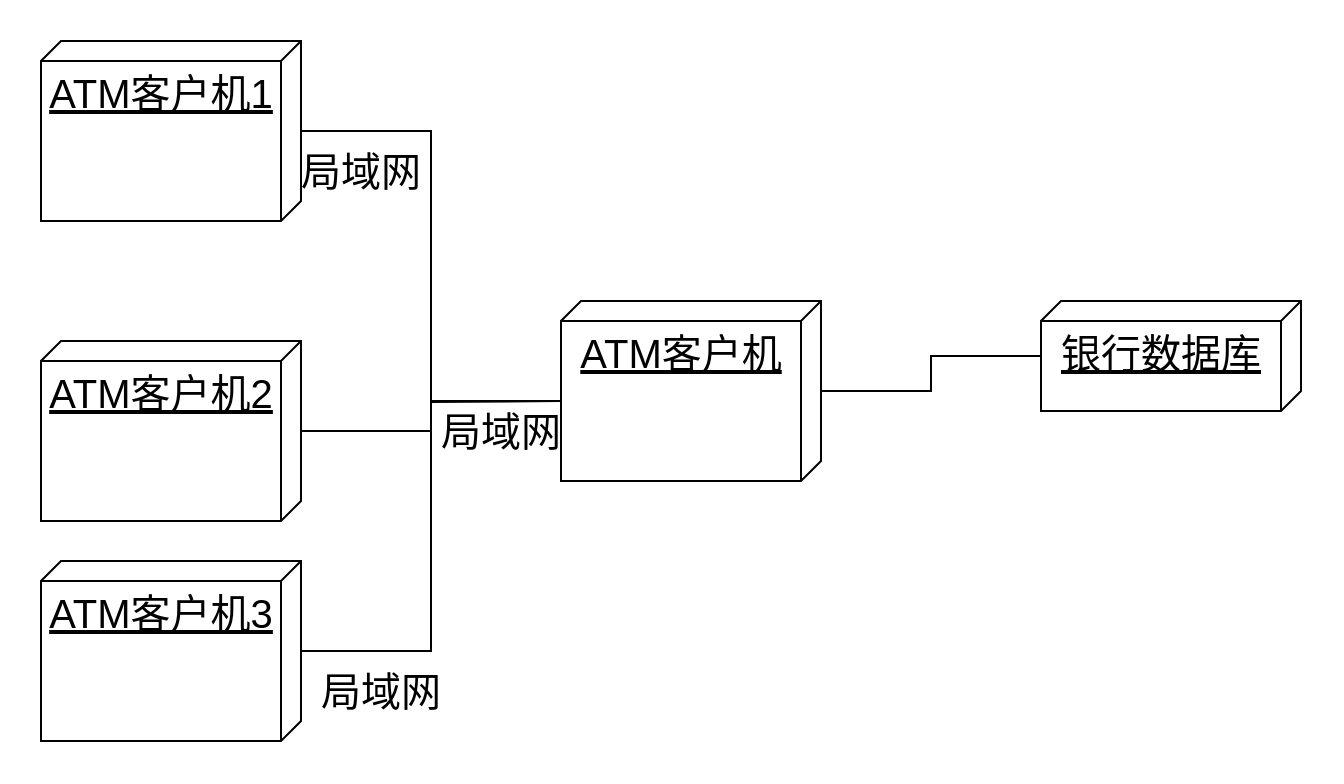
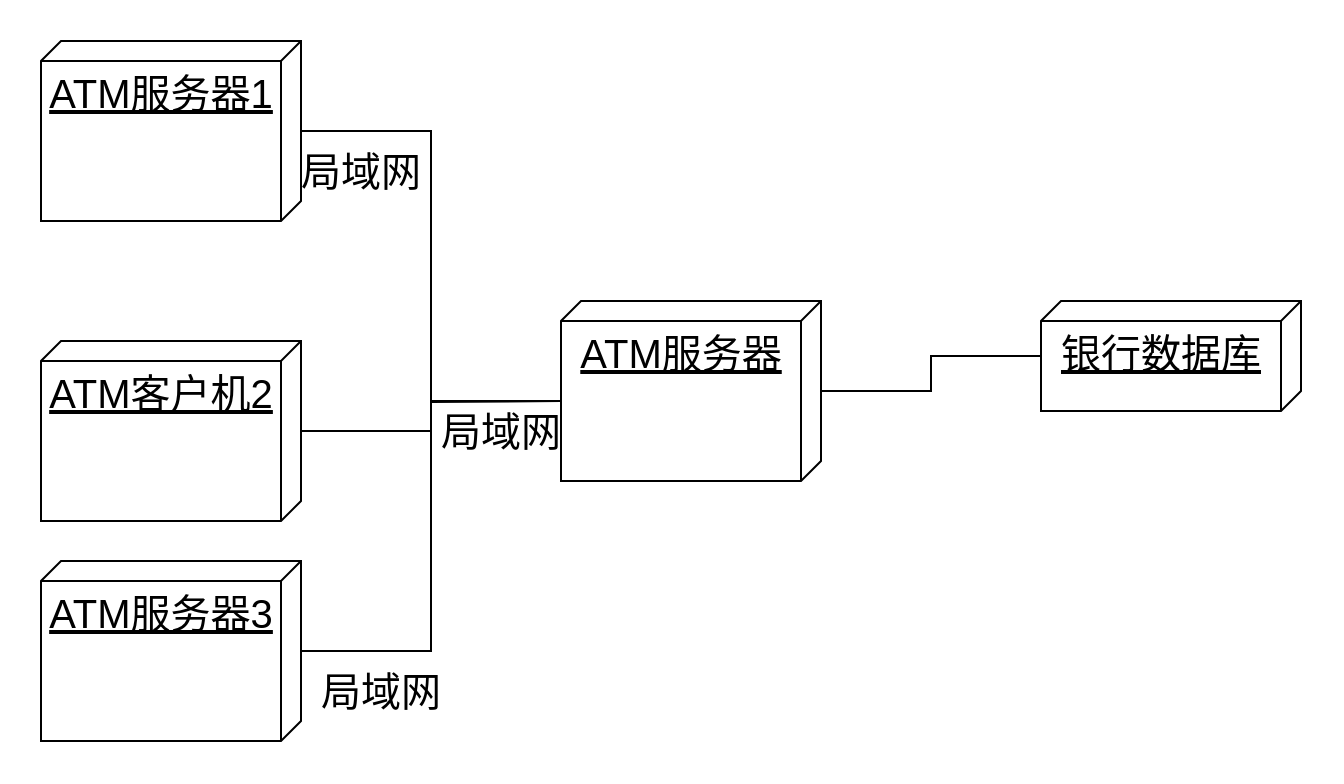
(162, 95) -> (162, 95)
(682, 355) -> (682, 355)
(162, 615) -> (162, 615)
